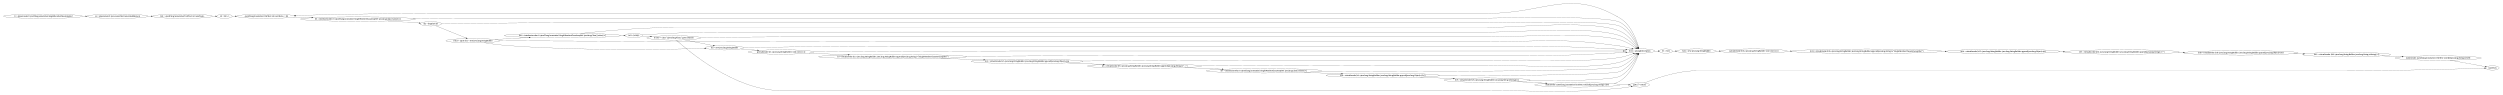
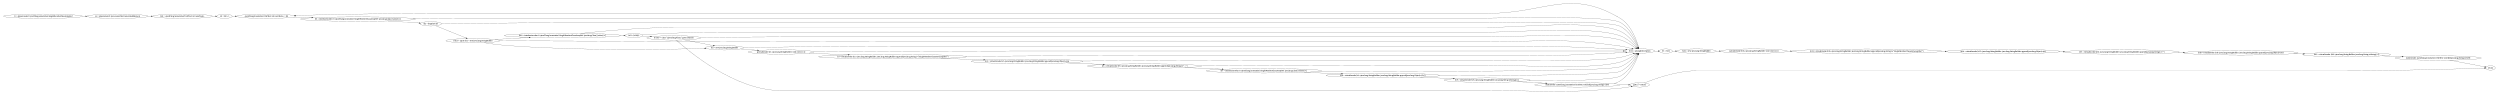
(2492, 68) -> (2491, 68)
